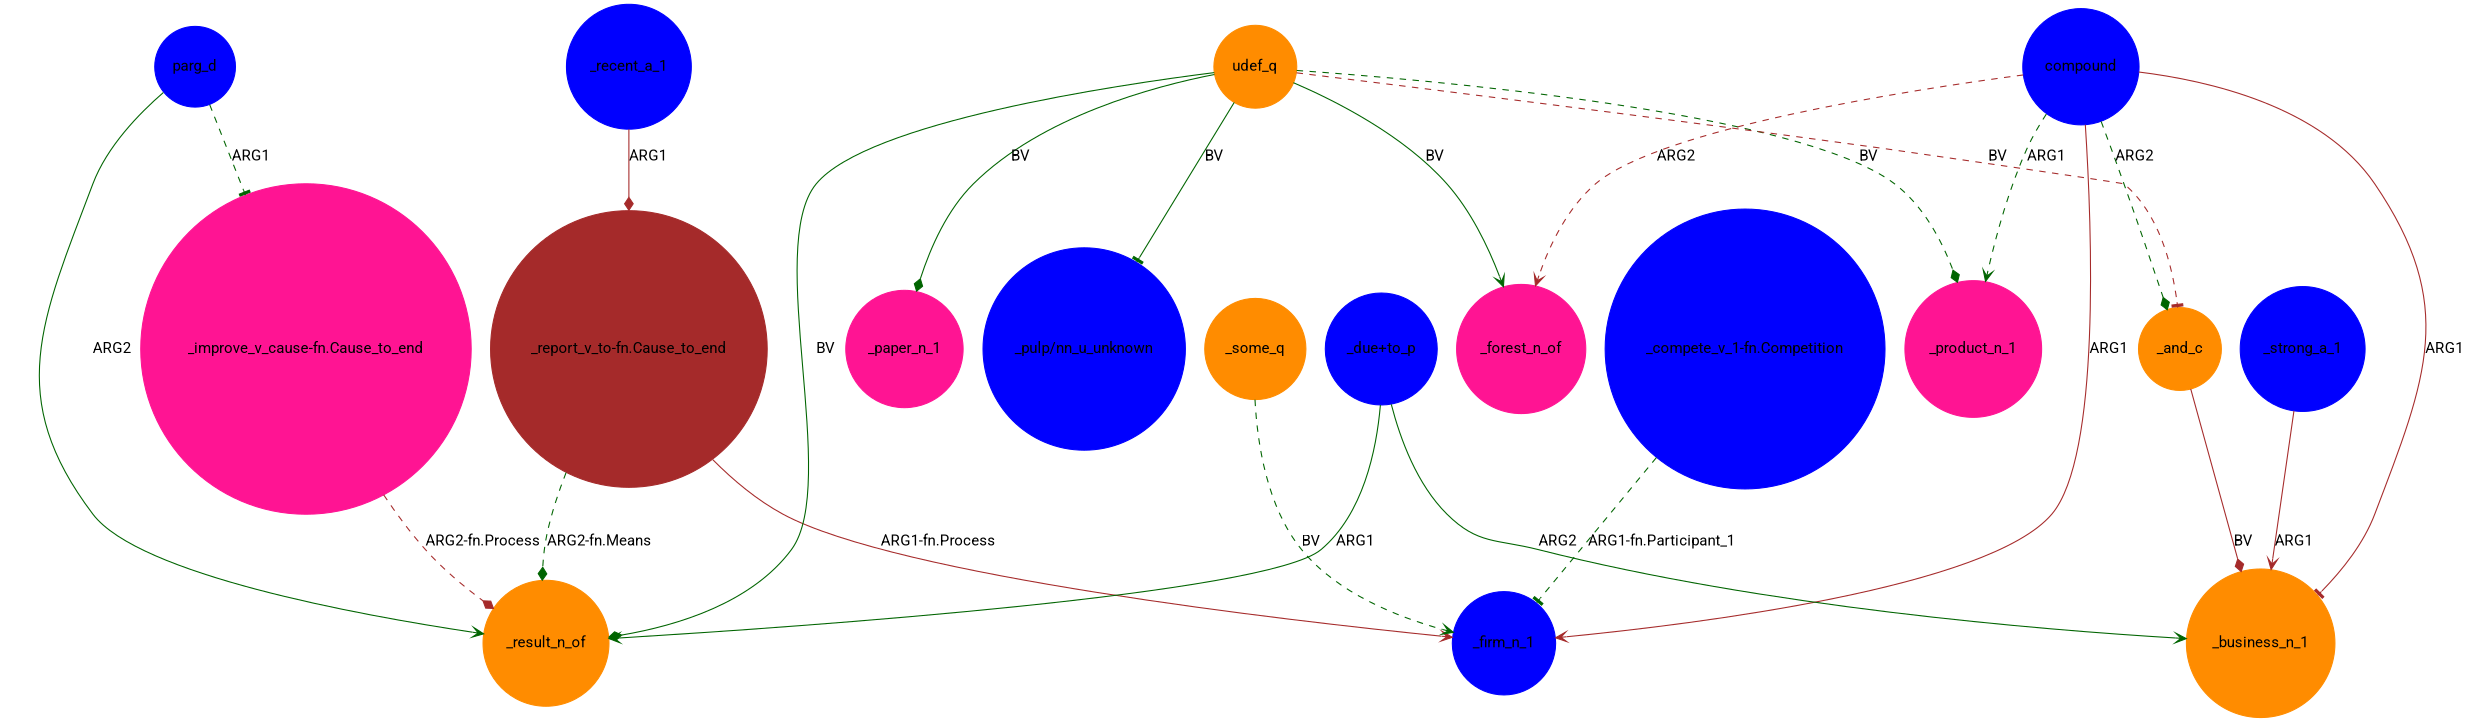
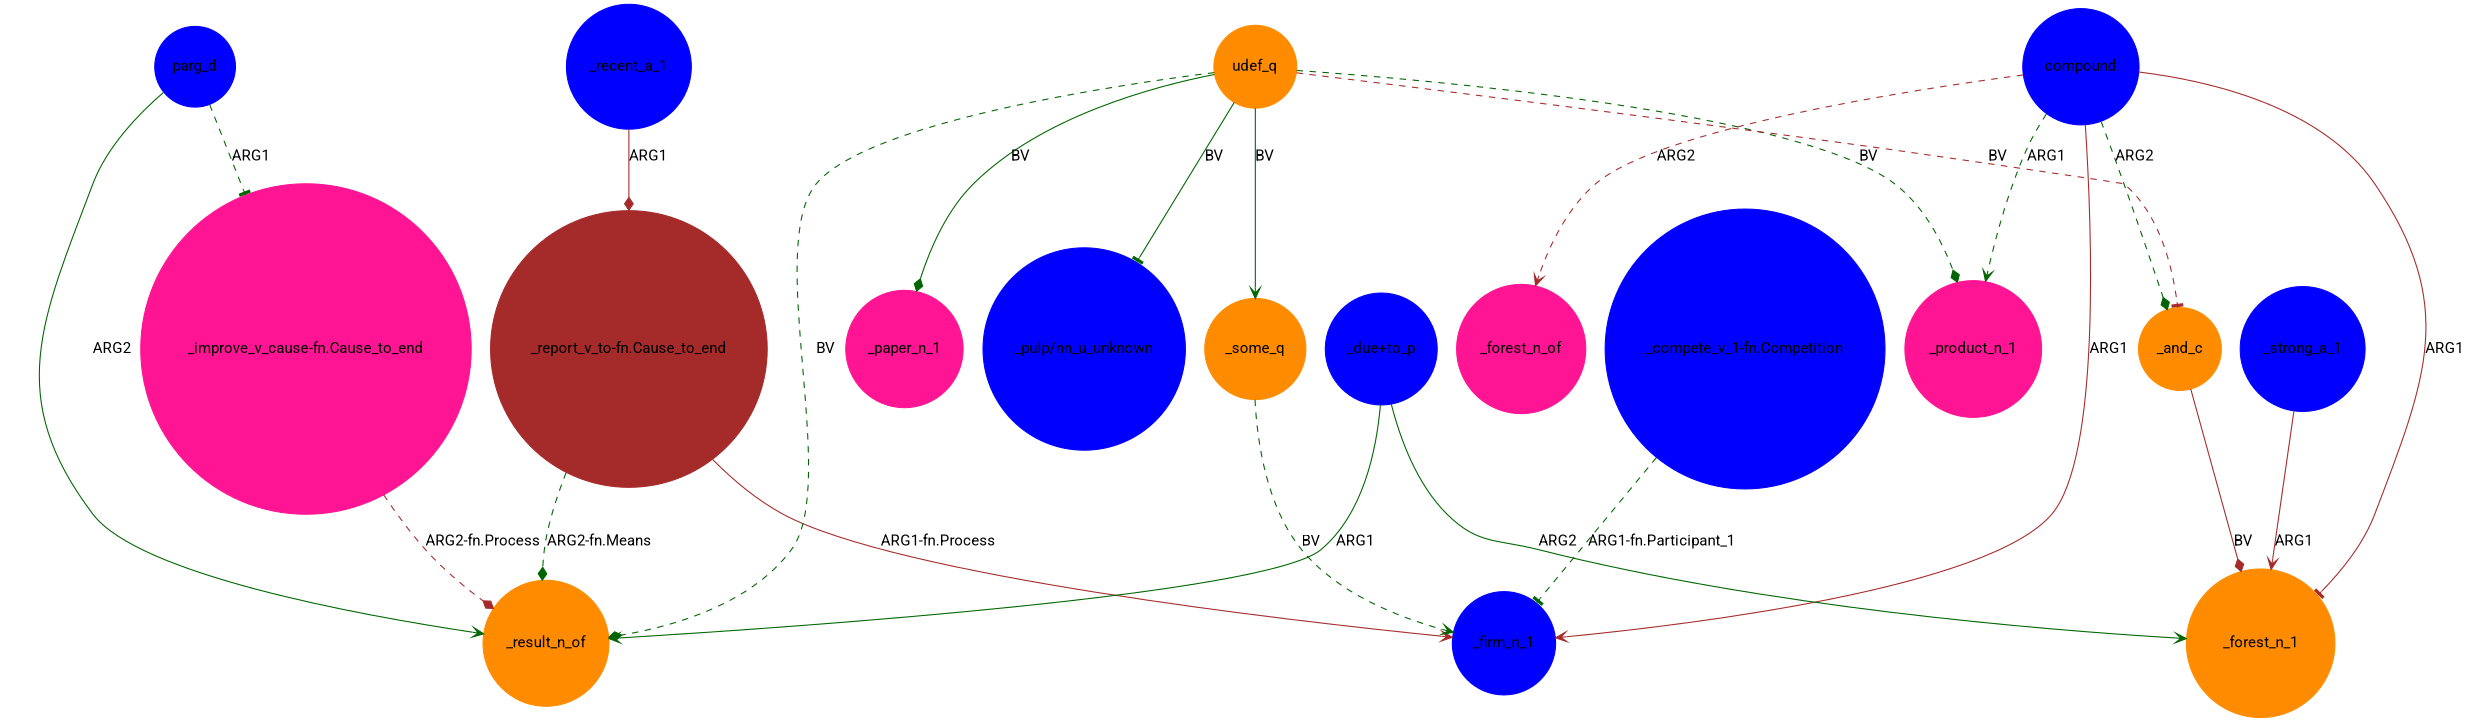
(1419, 157) -> (1255, 198)
(798, 255) -> (798, 255)
(2261, 643) -> (2261, 643)
